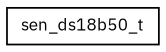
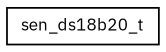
(83, 26) -> (83, 26)
